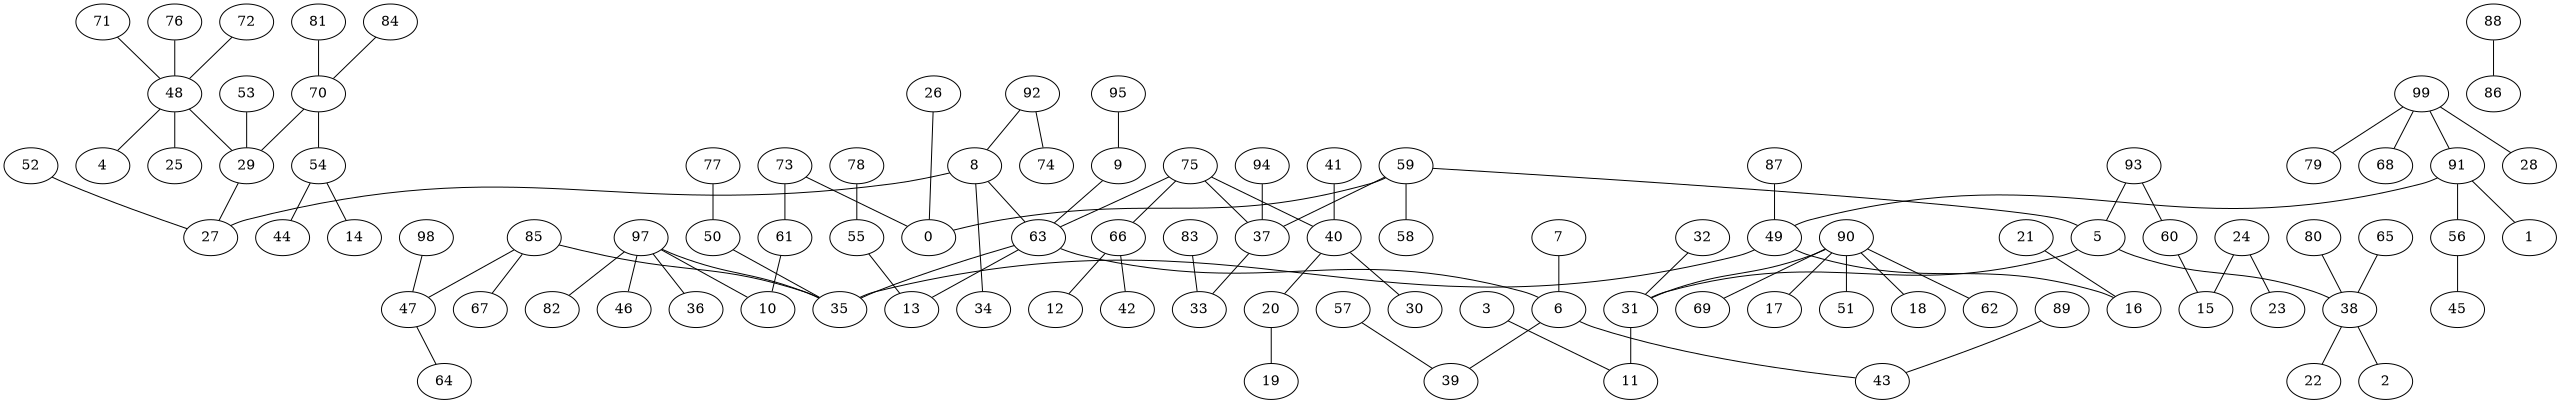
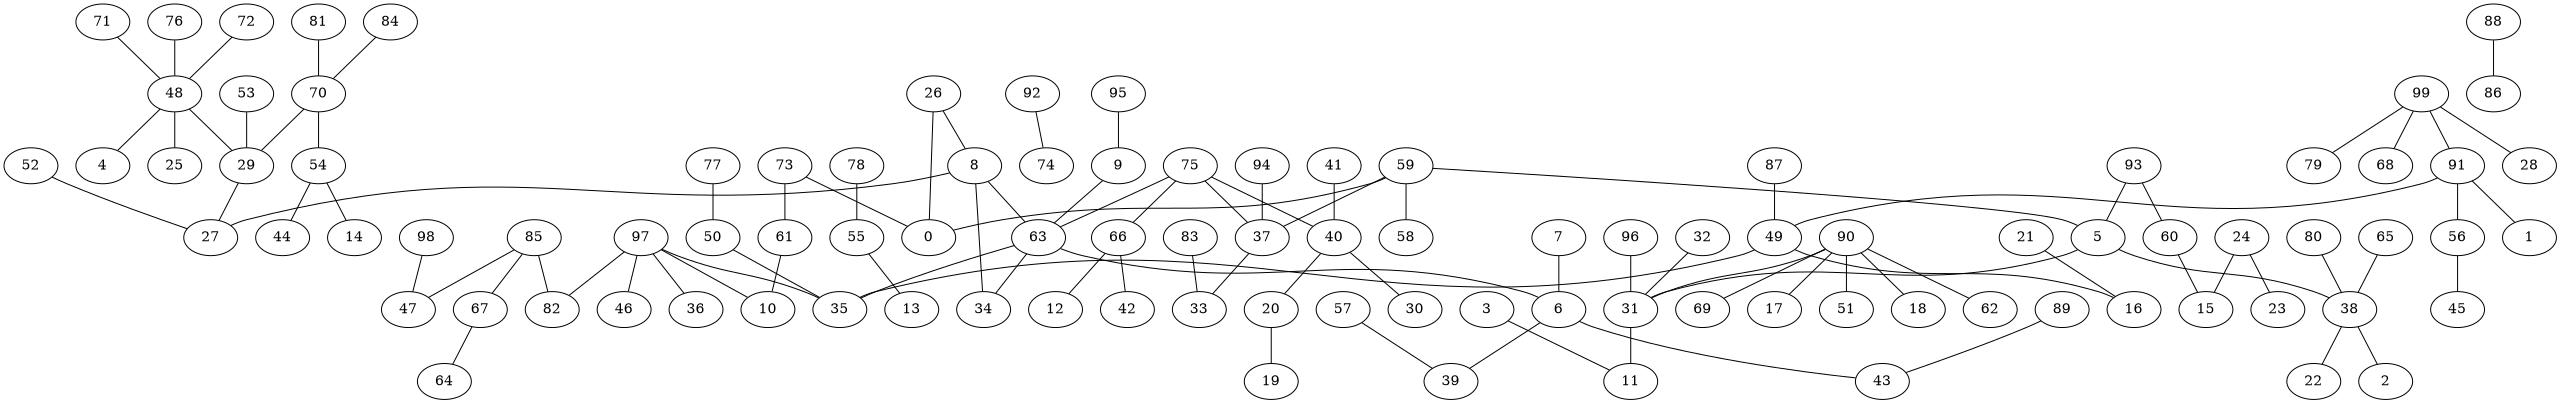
(1004, 130) -> (954, 130)
none -> (1631, 238)
(677, 267) -> (543, 274)
(958, 283) -> (1011, 274)
(426, 346) -> (462, 346)
